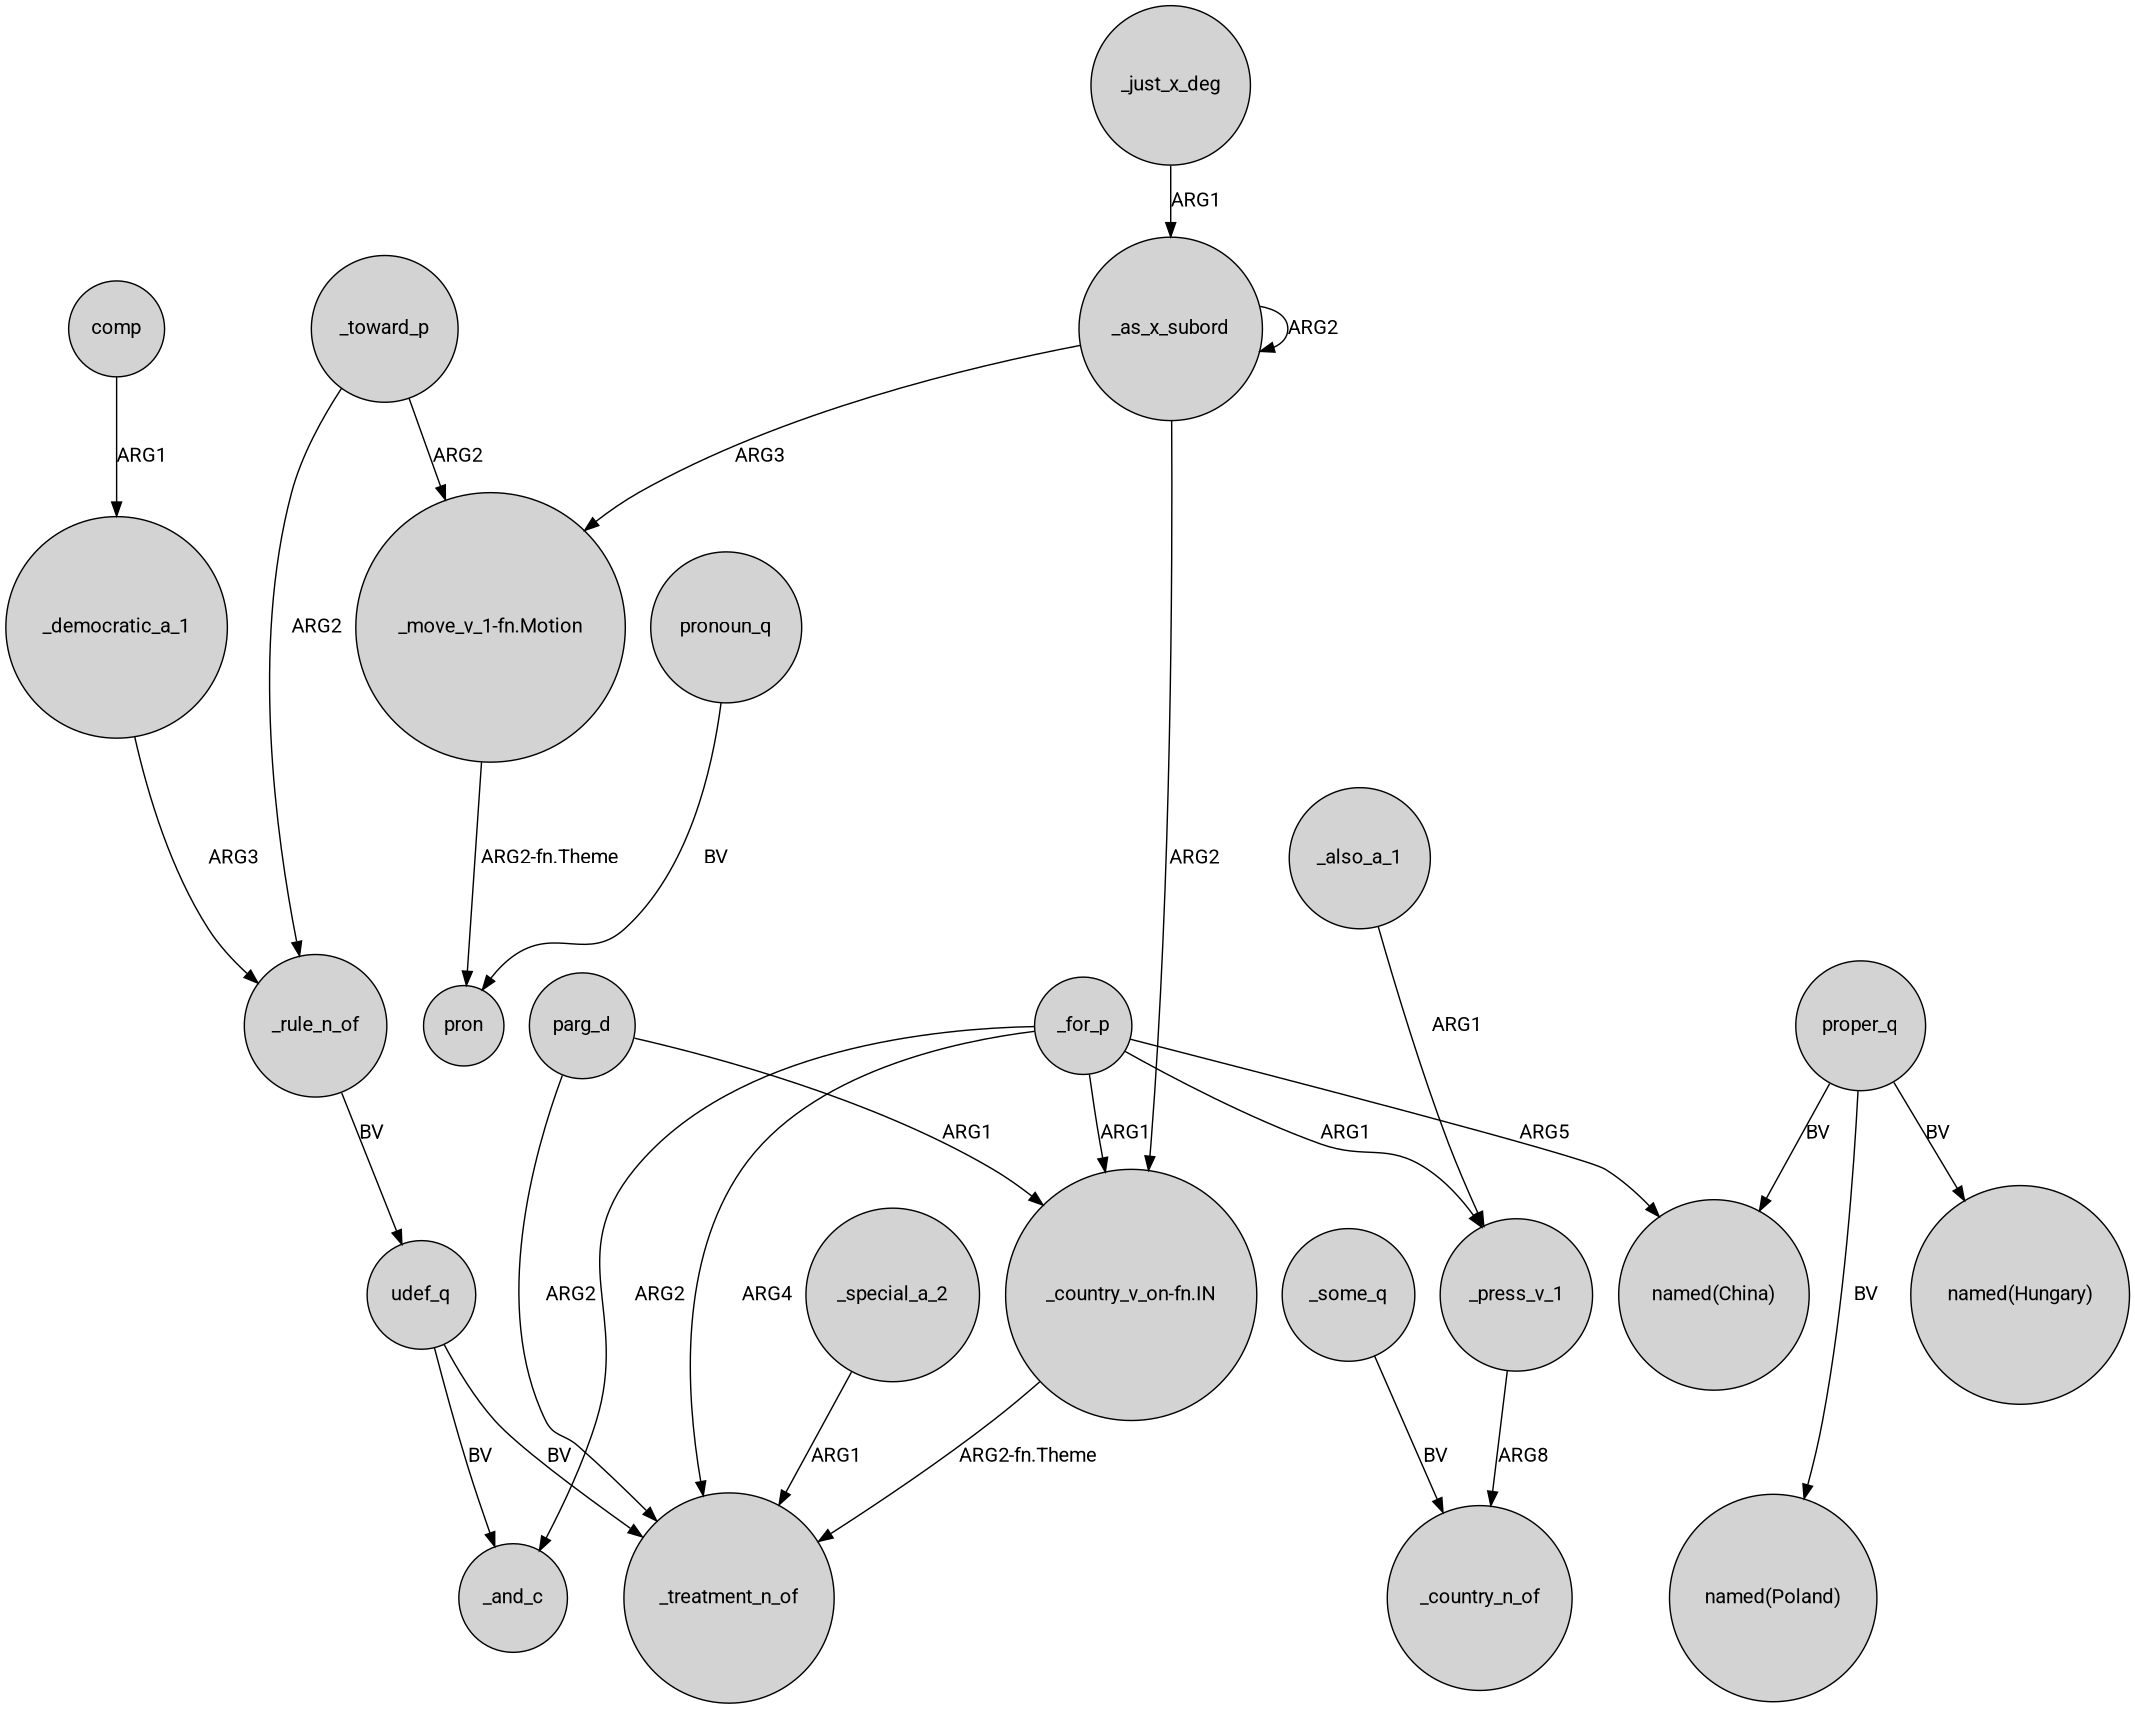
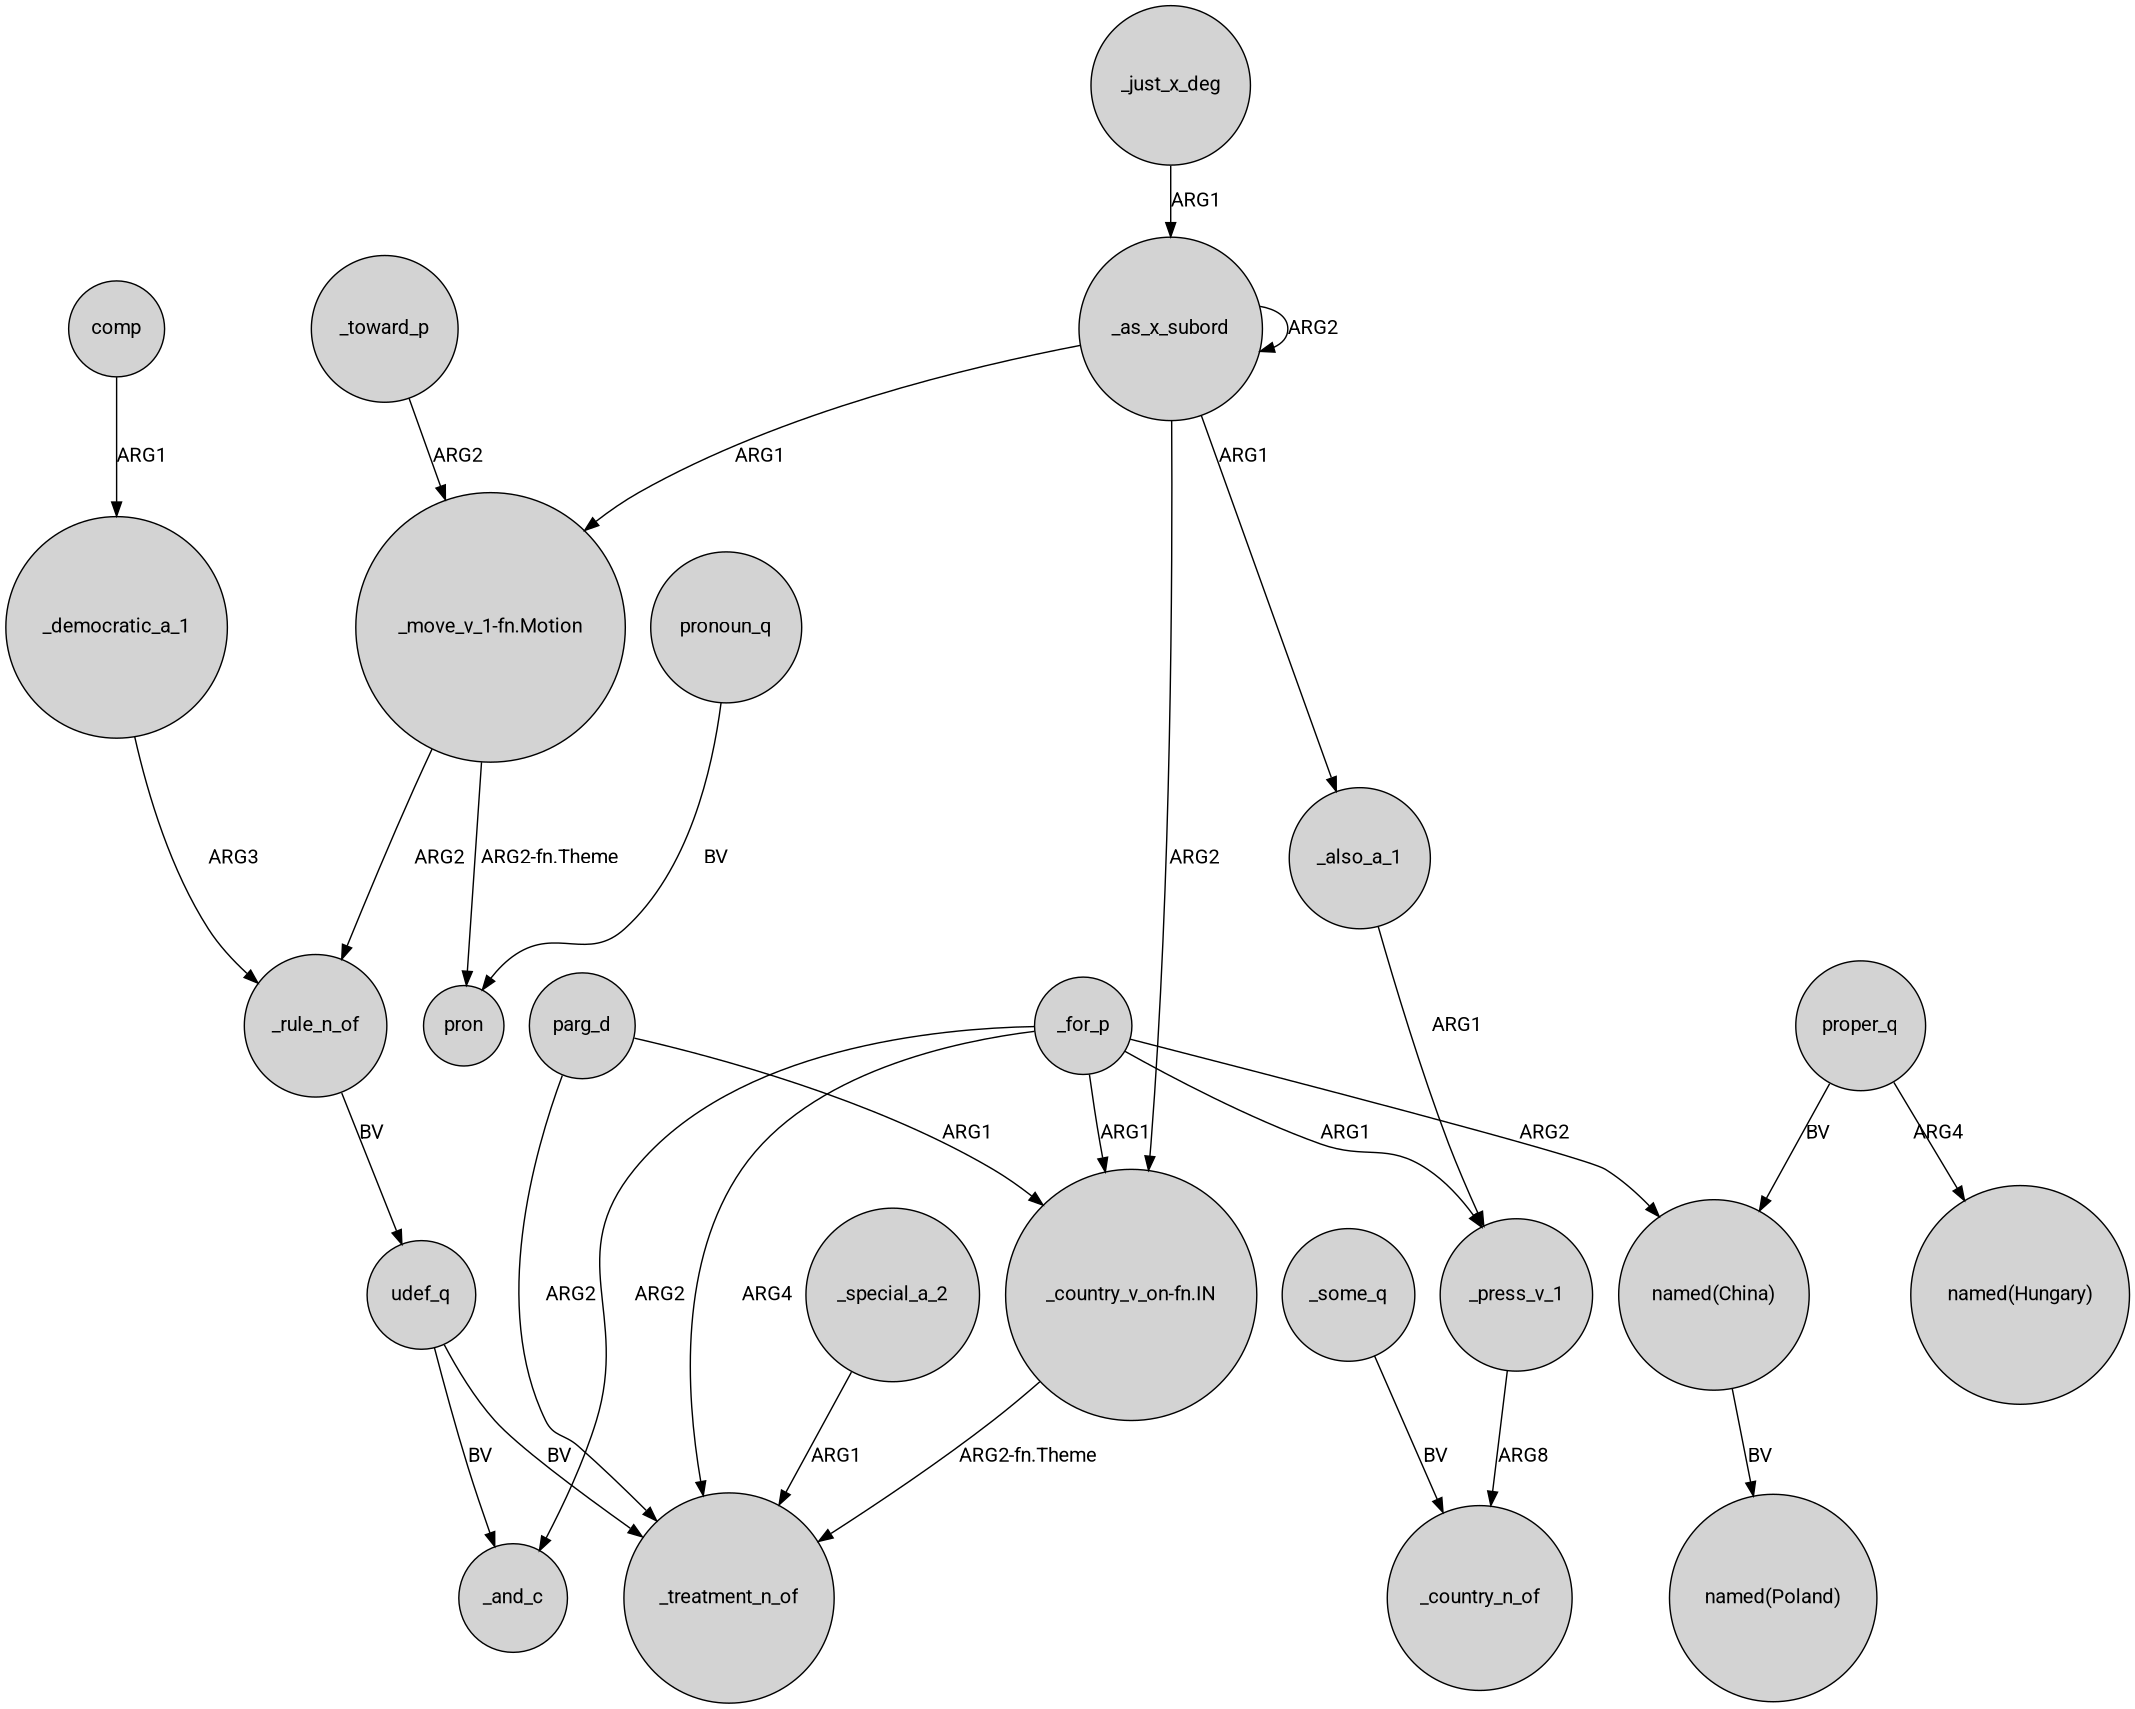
(760, 457) -> (760, 457)
none -> (1266, 596)
(270, 659) -> (388, 847)
(1545, 1133) -> (1545, 1133)
(1938, 1133) -> (1938, 1133)
(1842, 1289) -> (1741, 1435)
